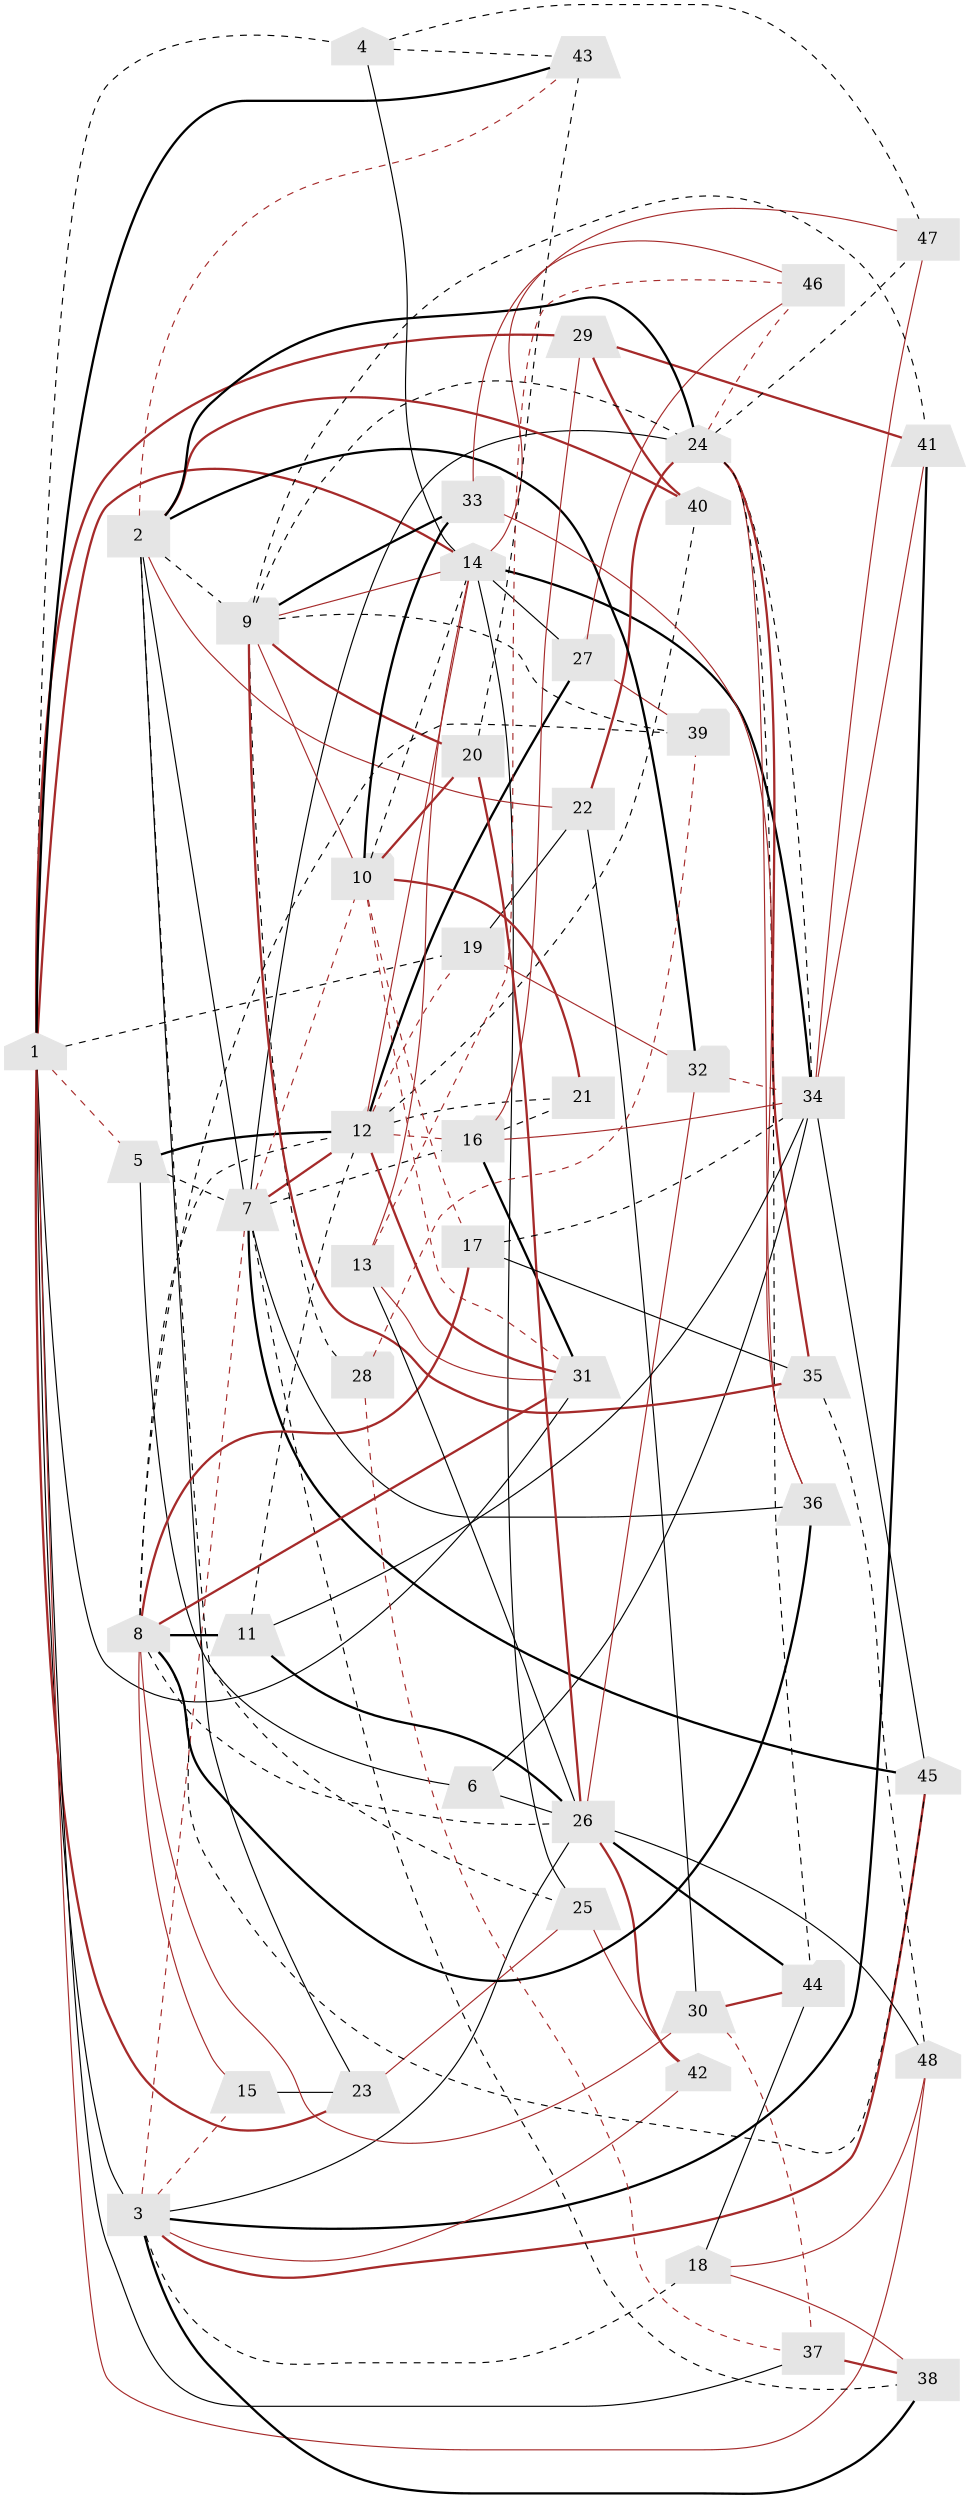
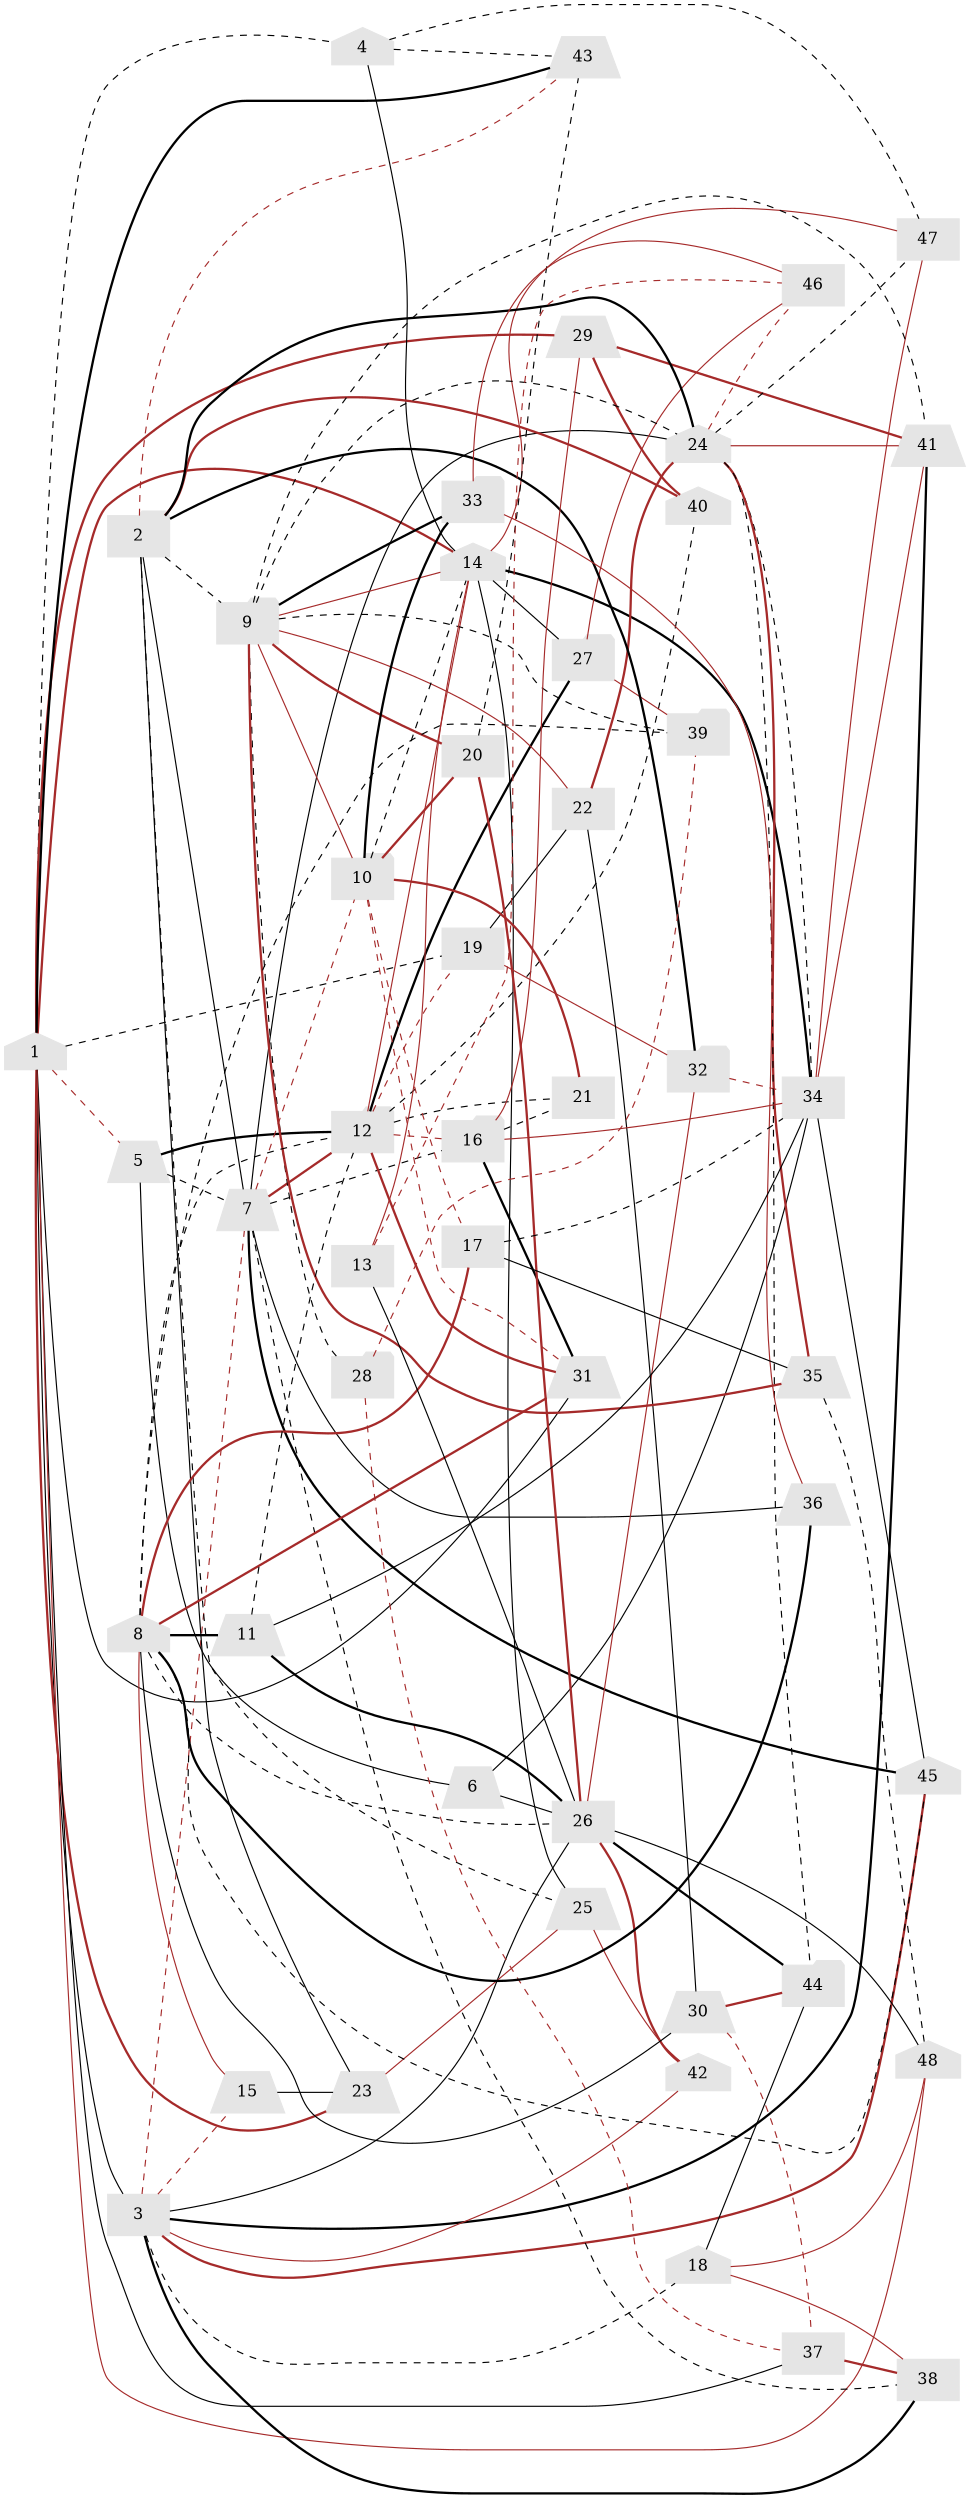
(314, 738) -> (421, 680)
(765, 973) -> (815, 446)
(450, 1363) -> none
(286, 2064) -> (286, 2064)
